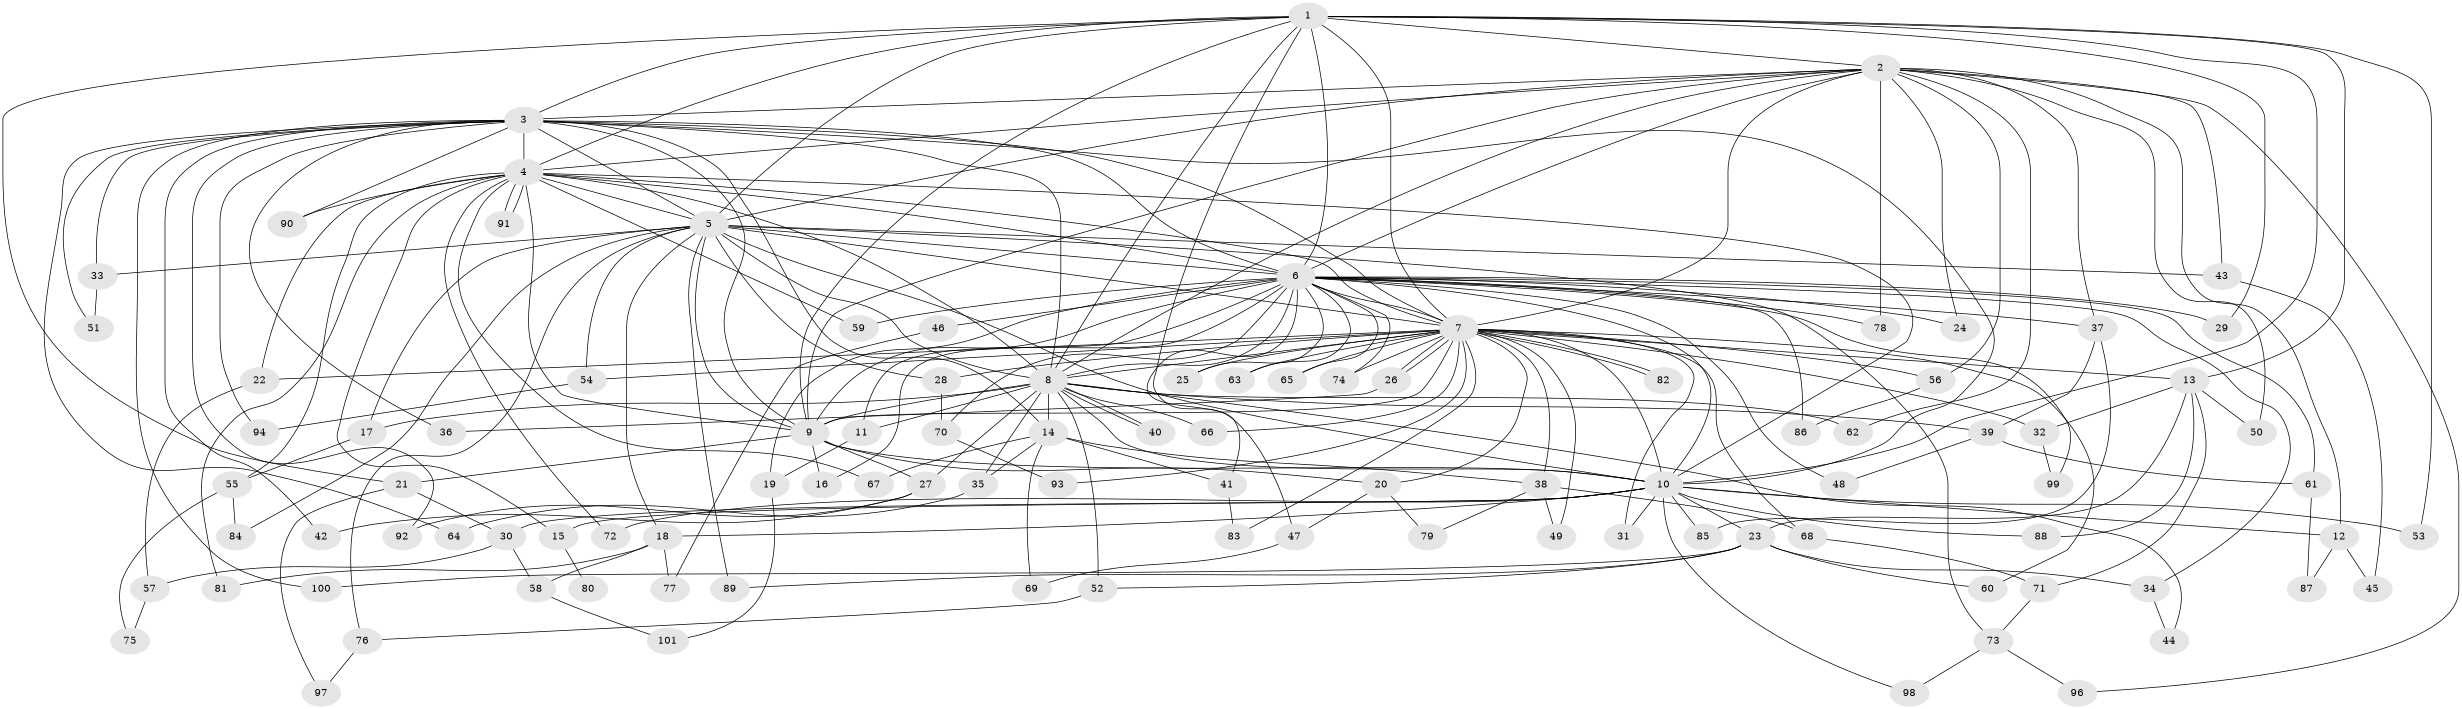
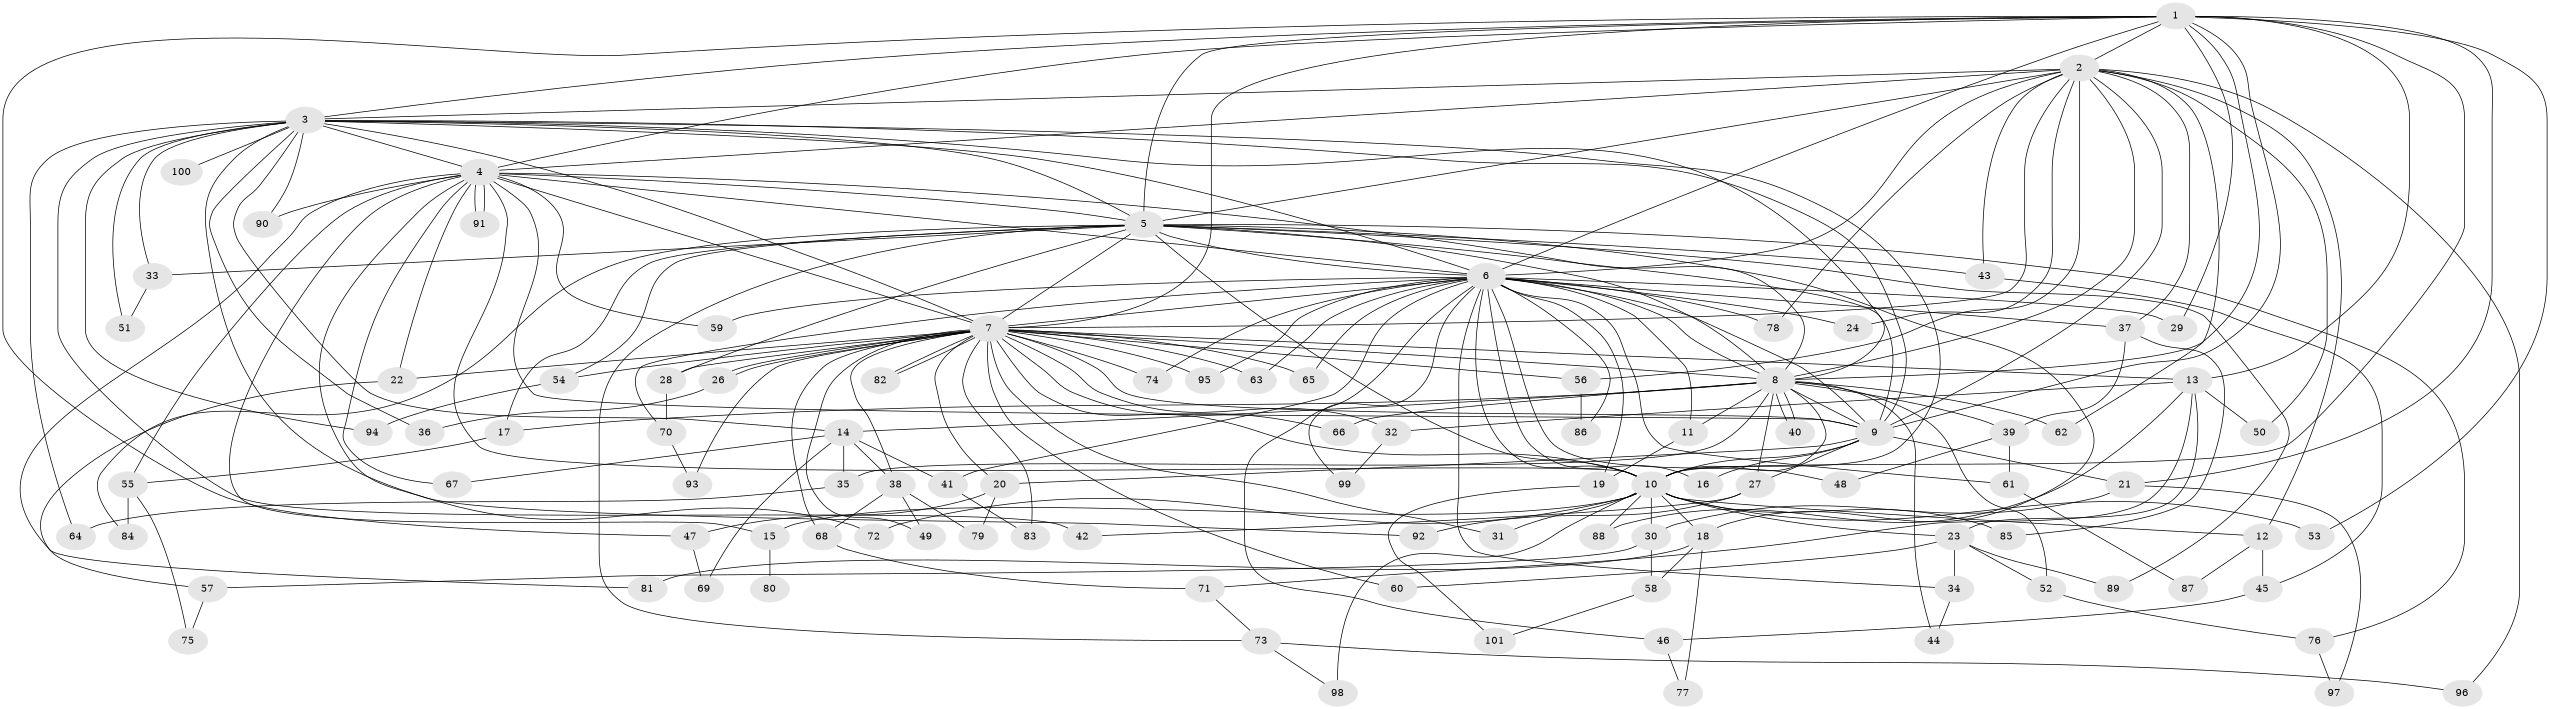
(1183, 381) -> (1205, 381)
(937, 573) -> none
none -> (1965, 624)
